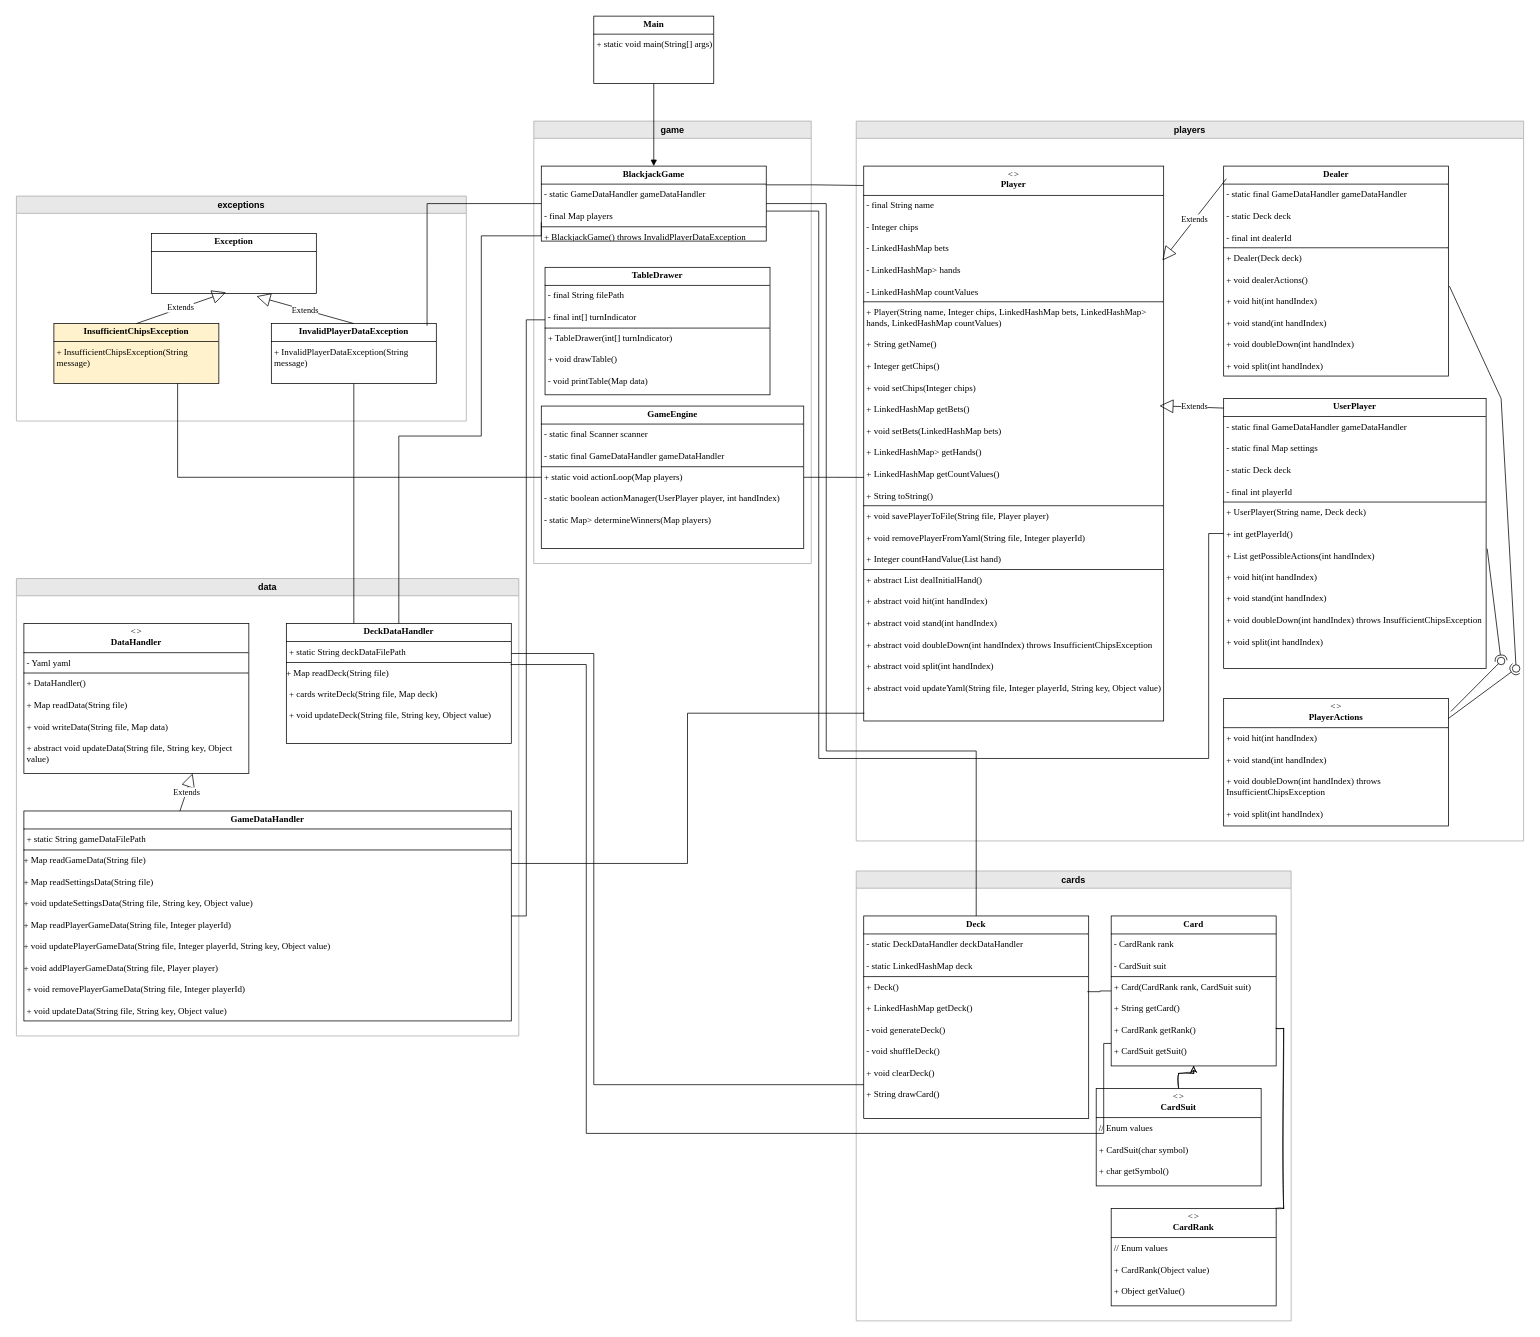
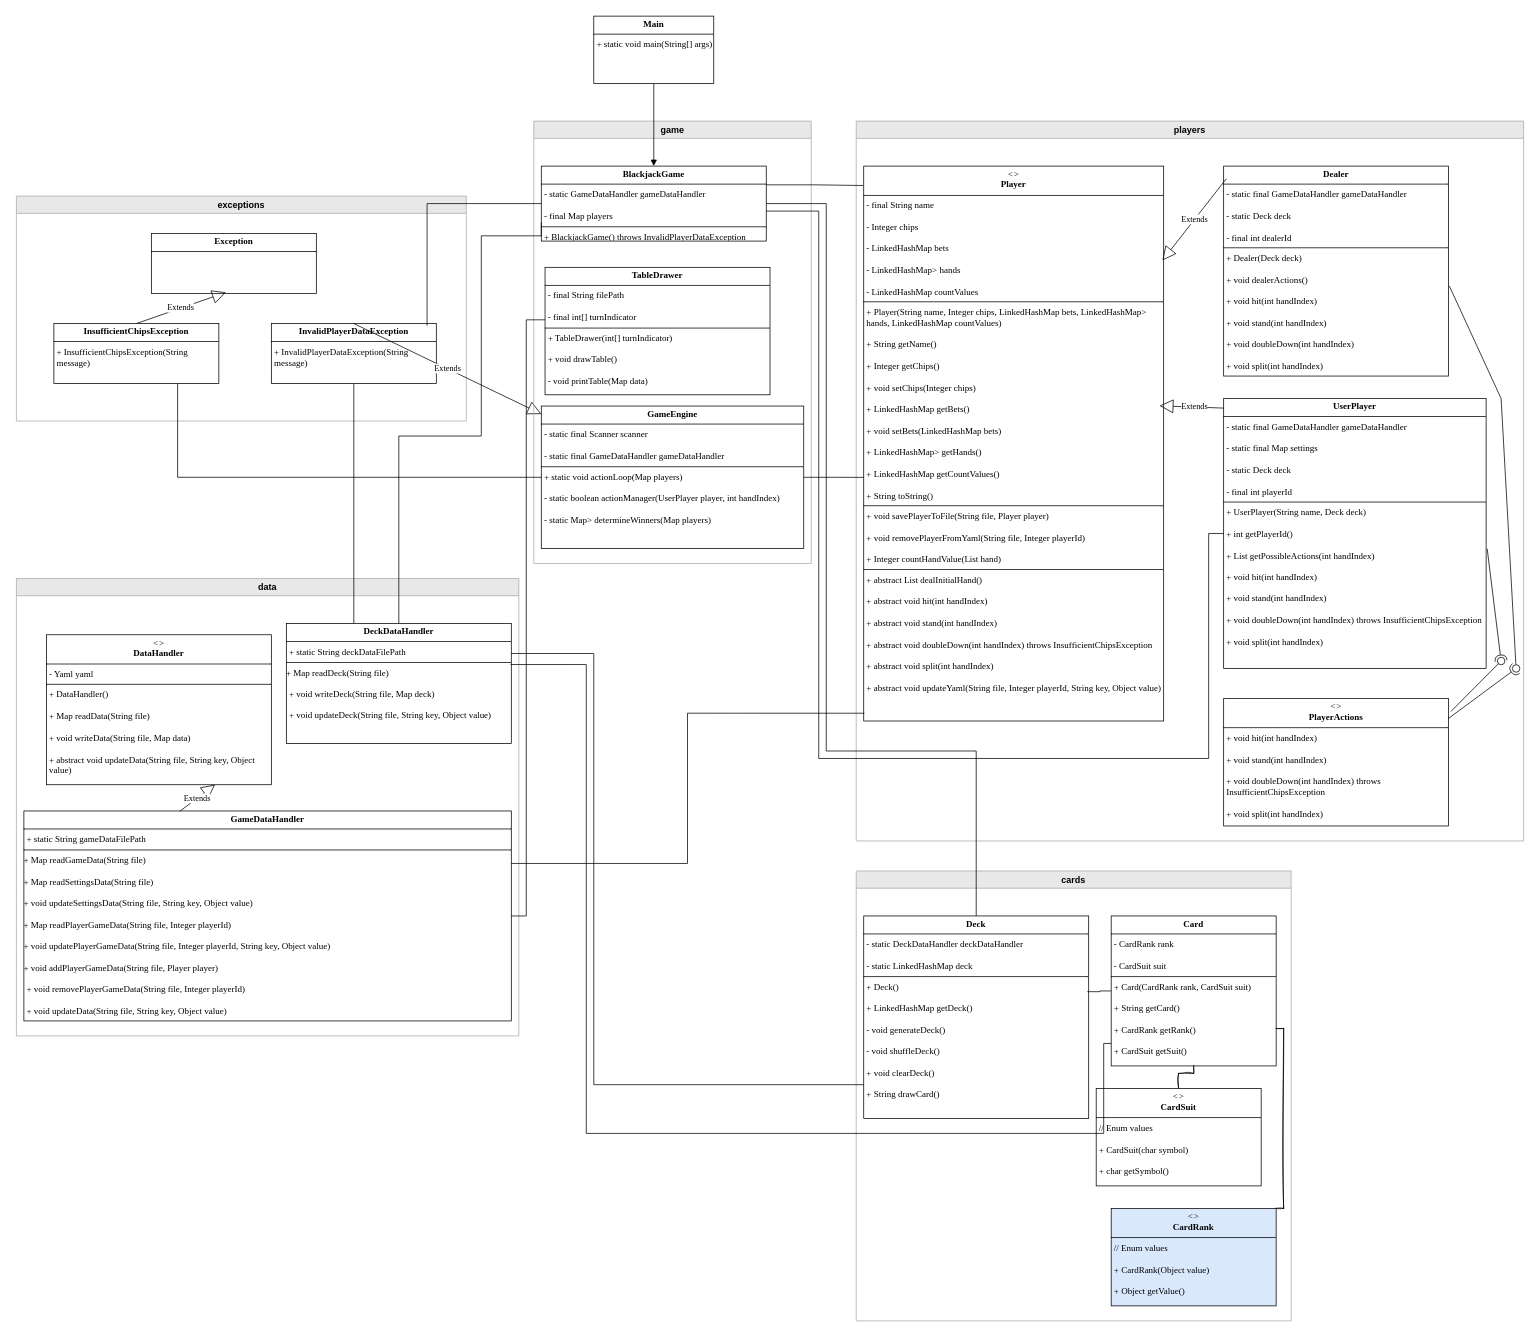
(312, 312) -> (441, 366)
(136, 354) -> (136, 354)
(399, 656) -> (399, 656)
(136, 699) -> (159, 710)
(1194, 1072) -> (1194, 1070)
(1194, 1257) -> (1194, 1257)
